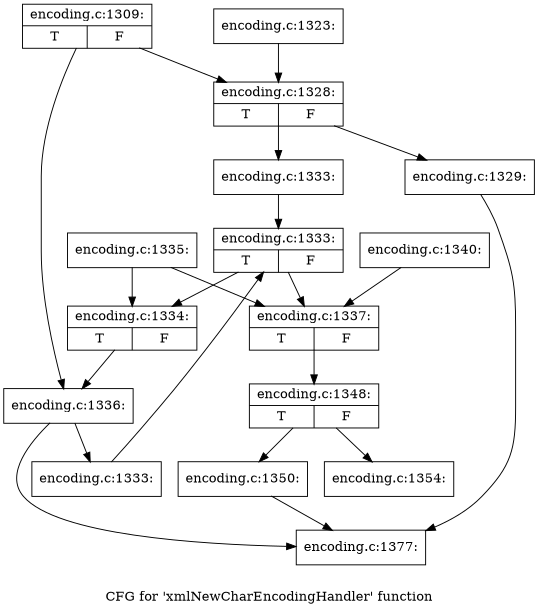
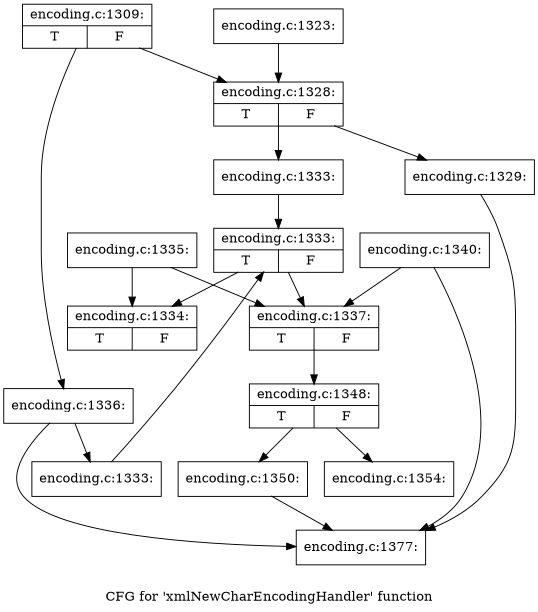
(101, 366) -> none
none -> (480, 402)
